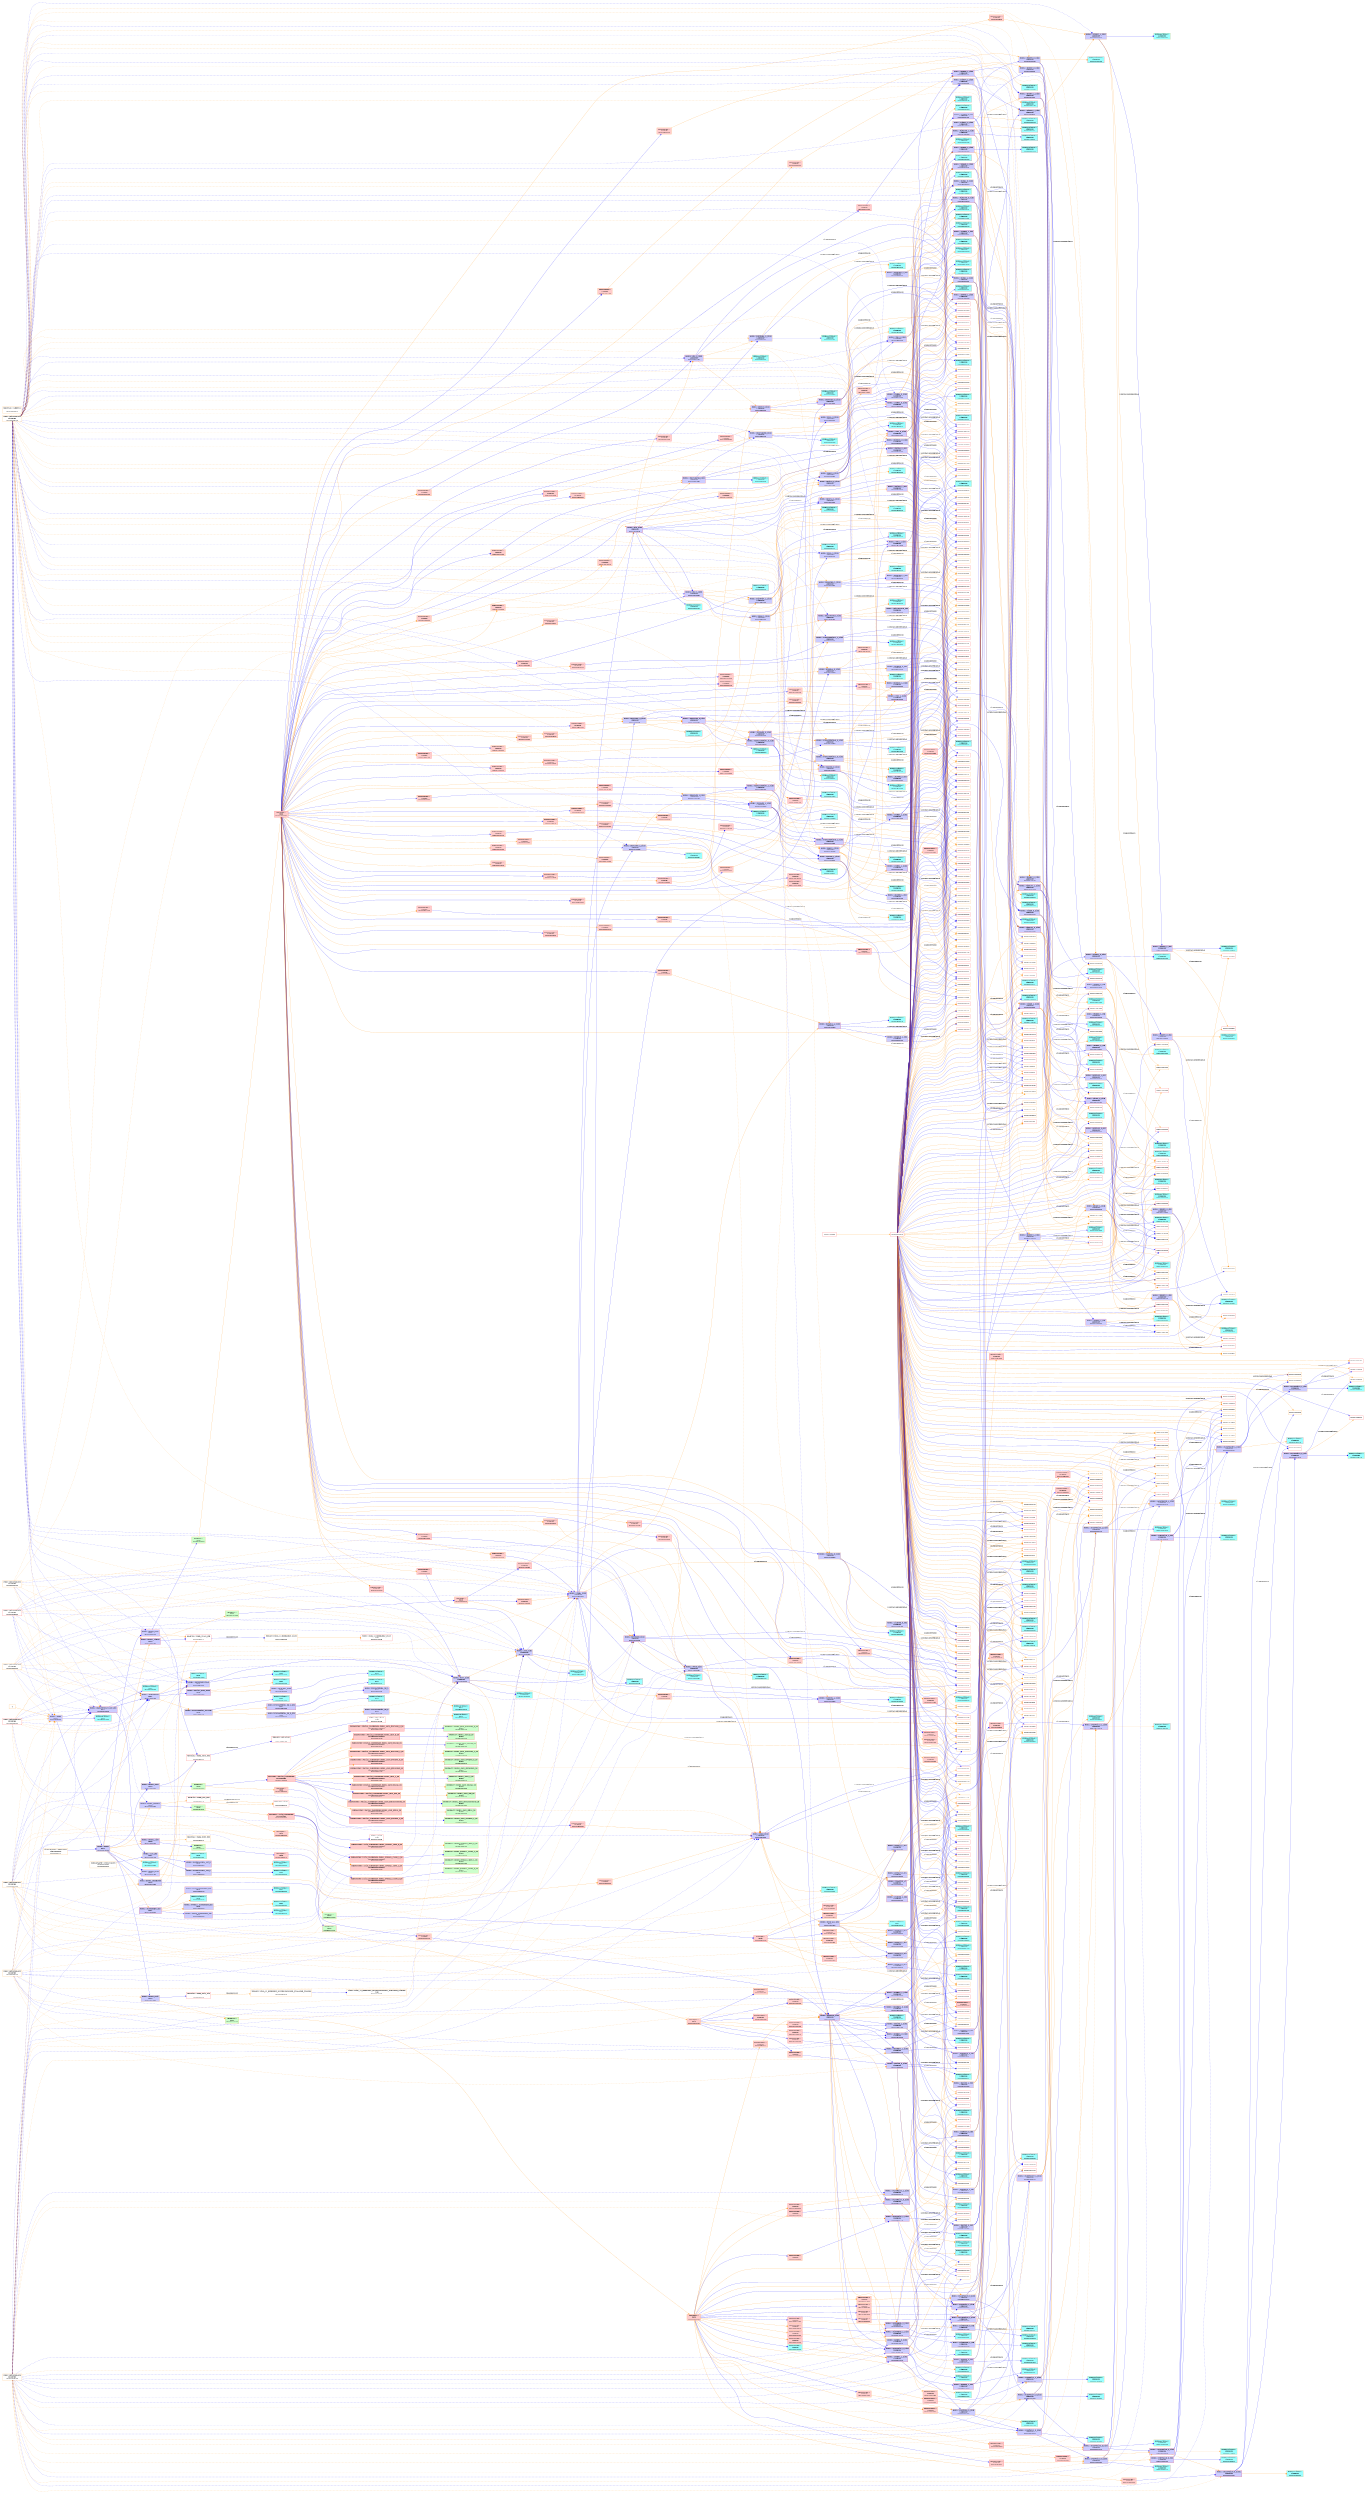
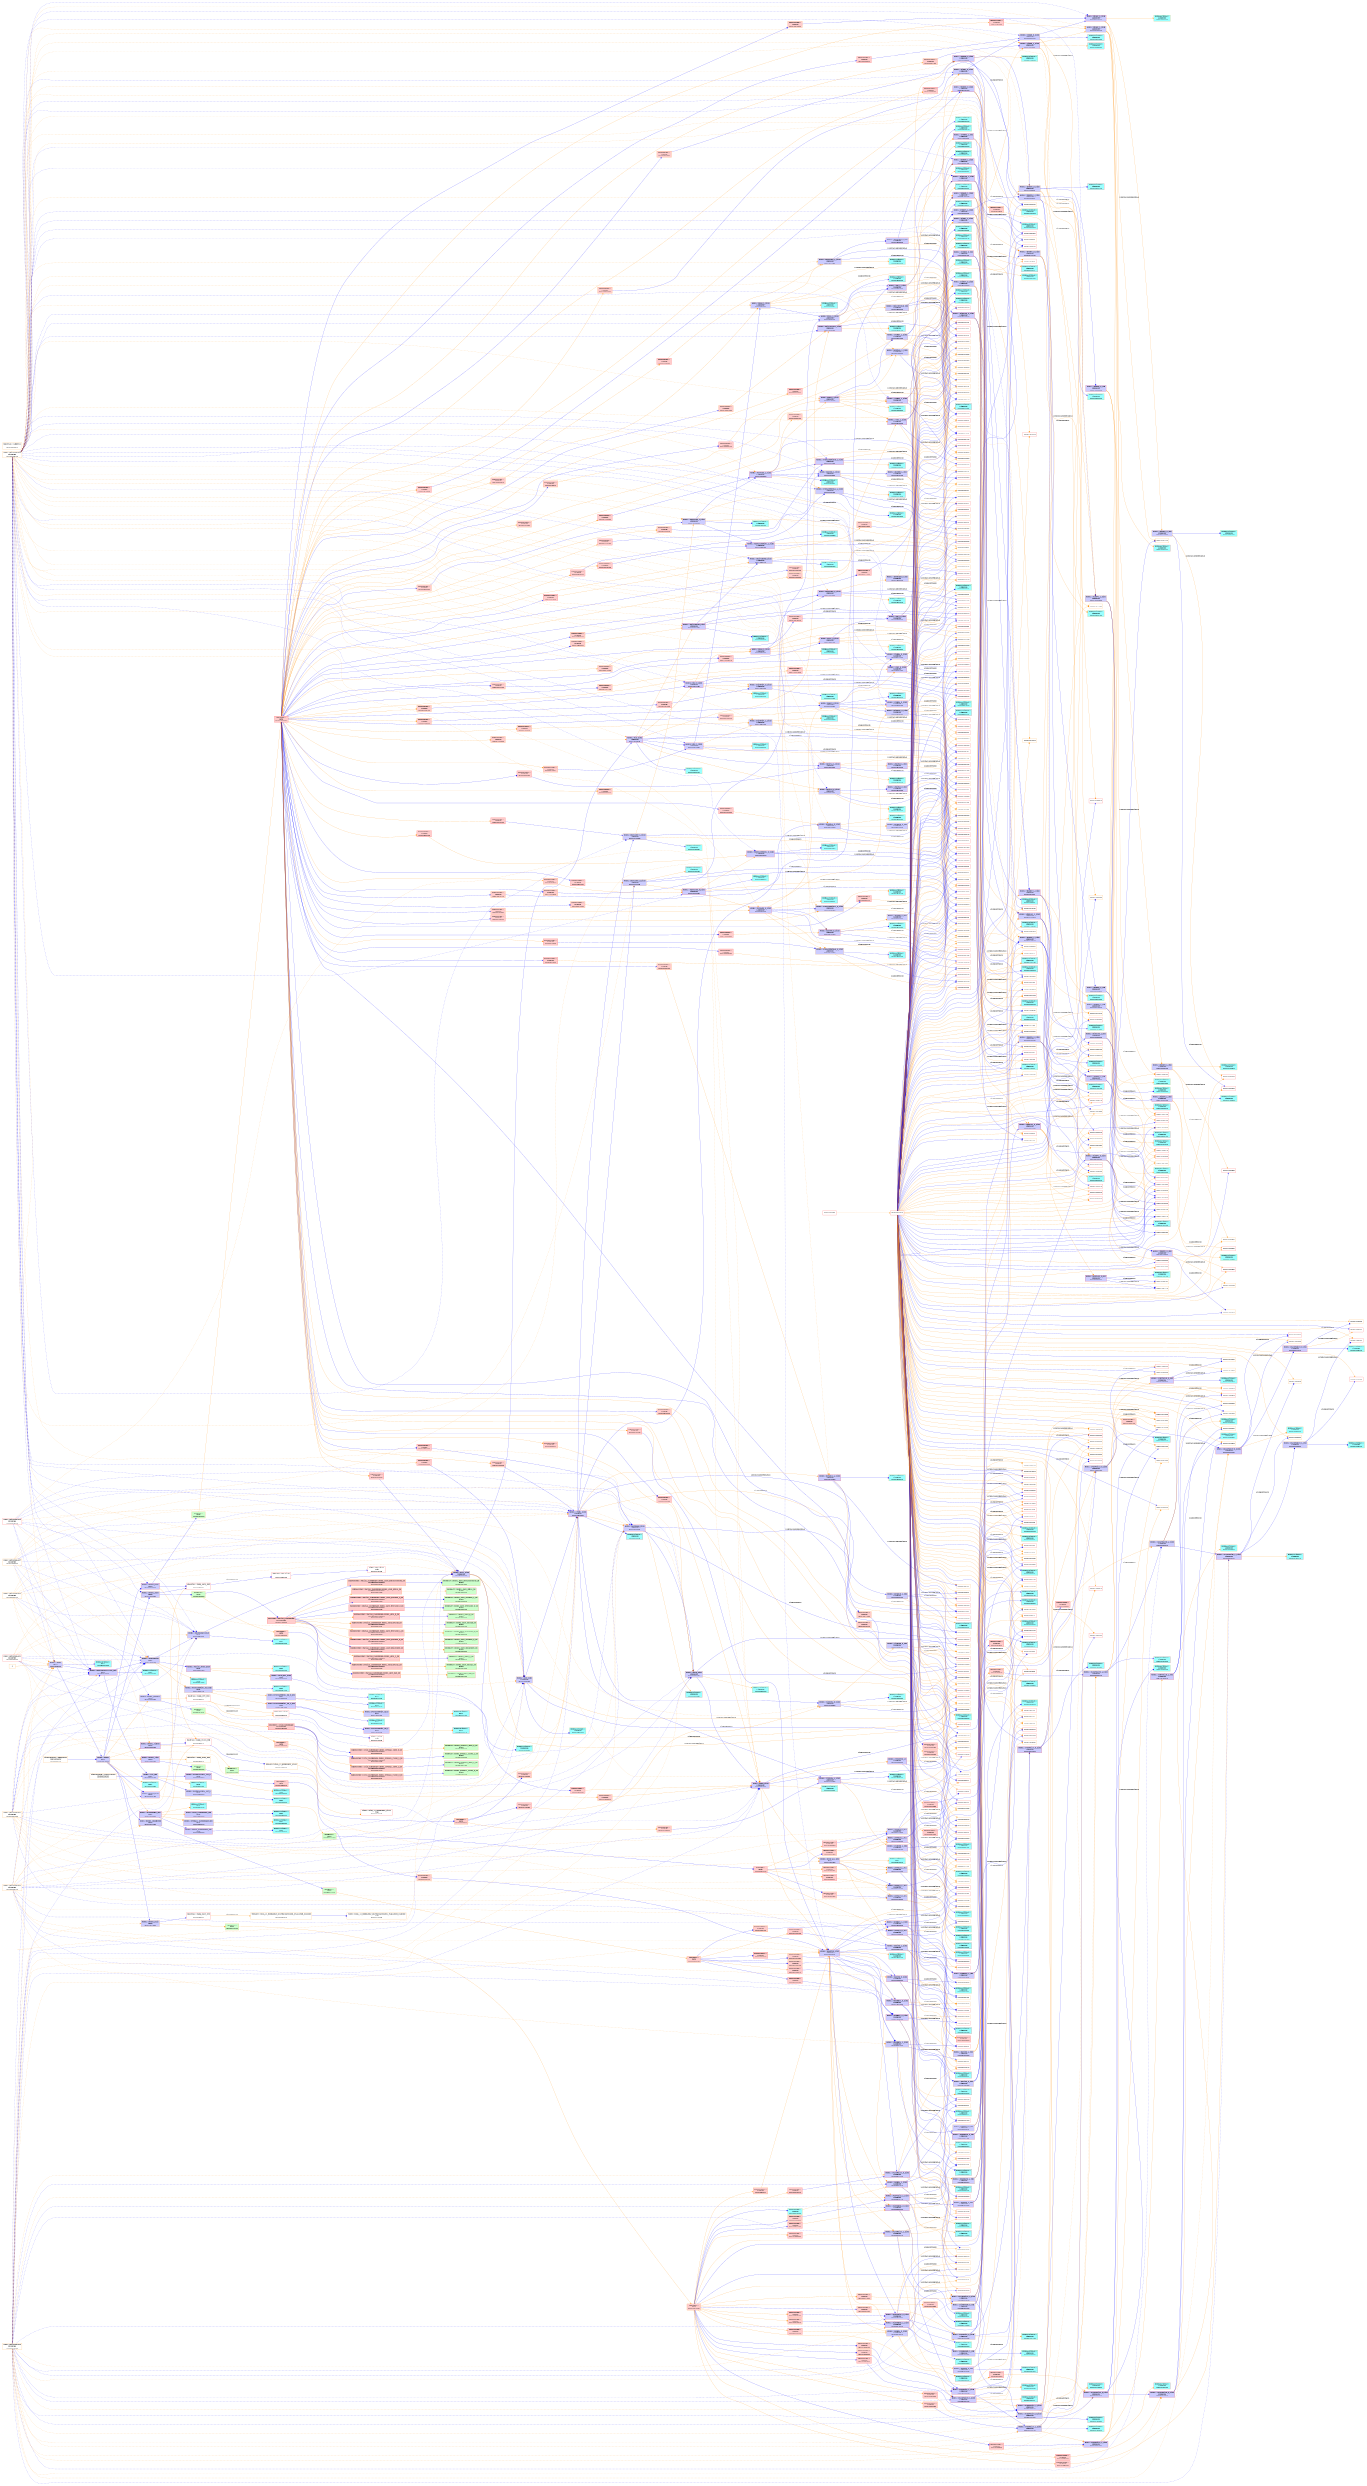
(963, 736) -> none
